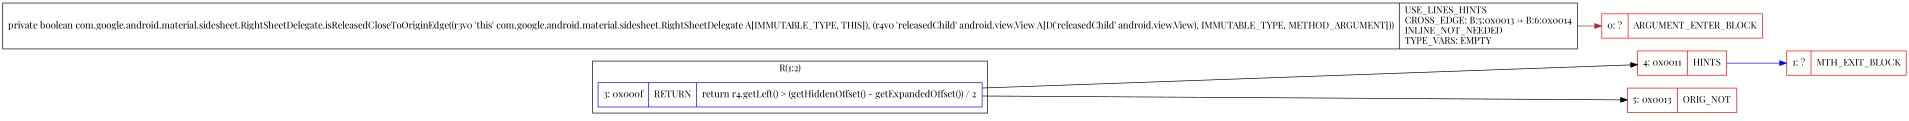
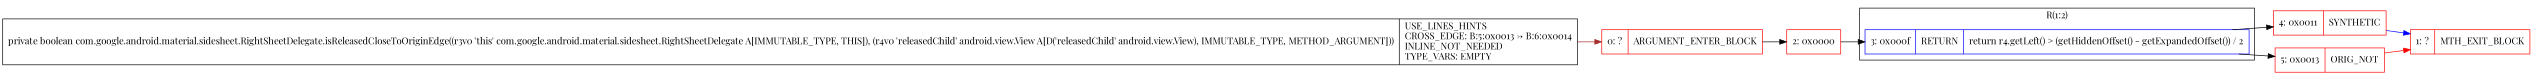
none -> (1814, 42)
none -> (2394, 52)
(1707, 63) -> (2355, 23)
